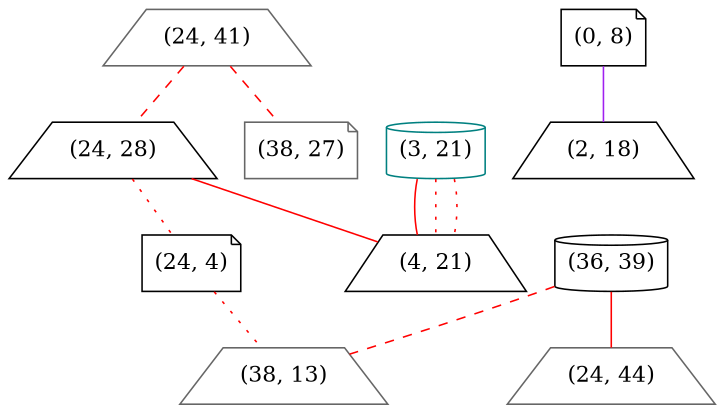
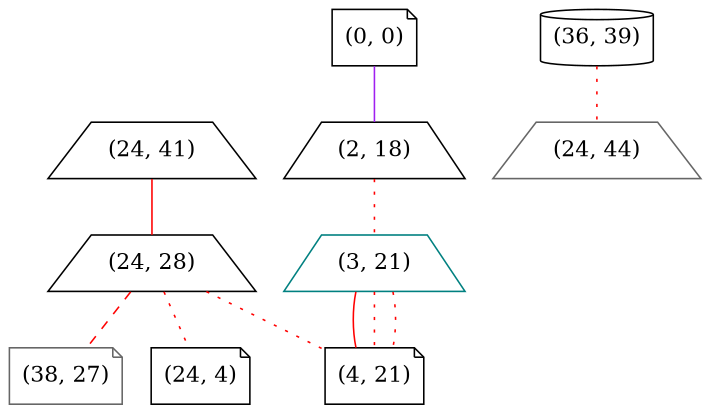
(207, 38) -> (152, 150)
(603, 38) -> (374, 38)
(160, 94) -> (152, 207)
(254, 94) -> (109, 320)
(436, 150) -> (374, 263)
none -> (374, 207)
(285, 210) -> (265, 321)
(436, 263) -> (374, 376)
(611, 320) -> (597, 94)
(284, 376) -> none
